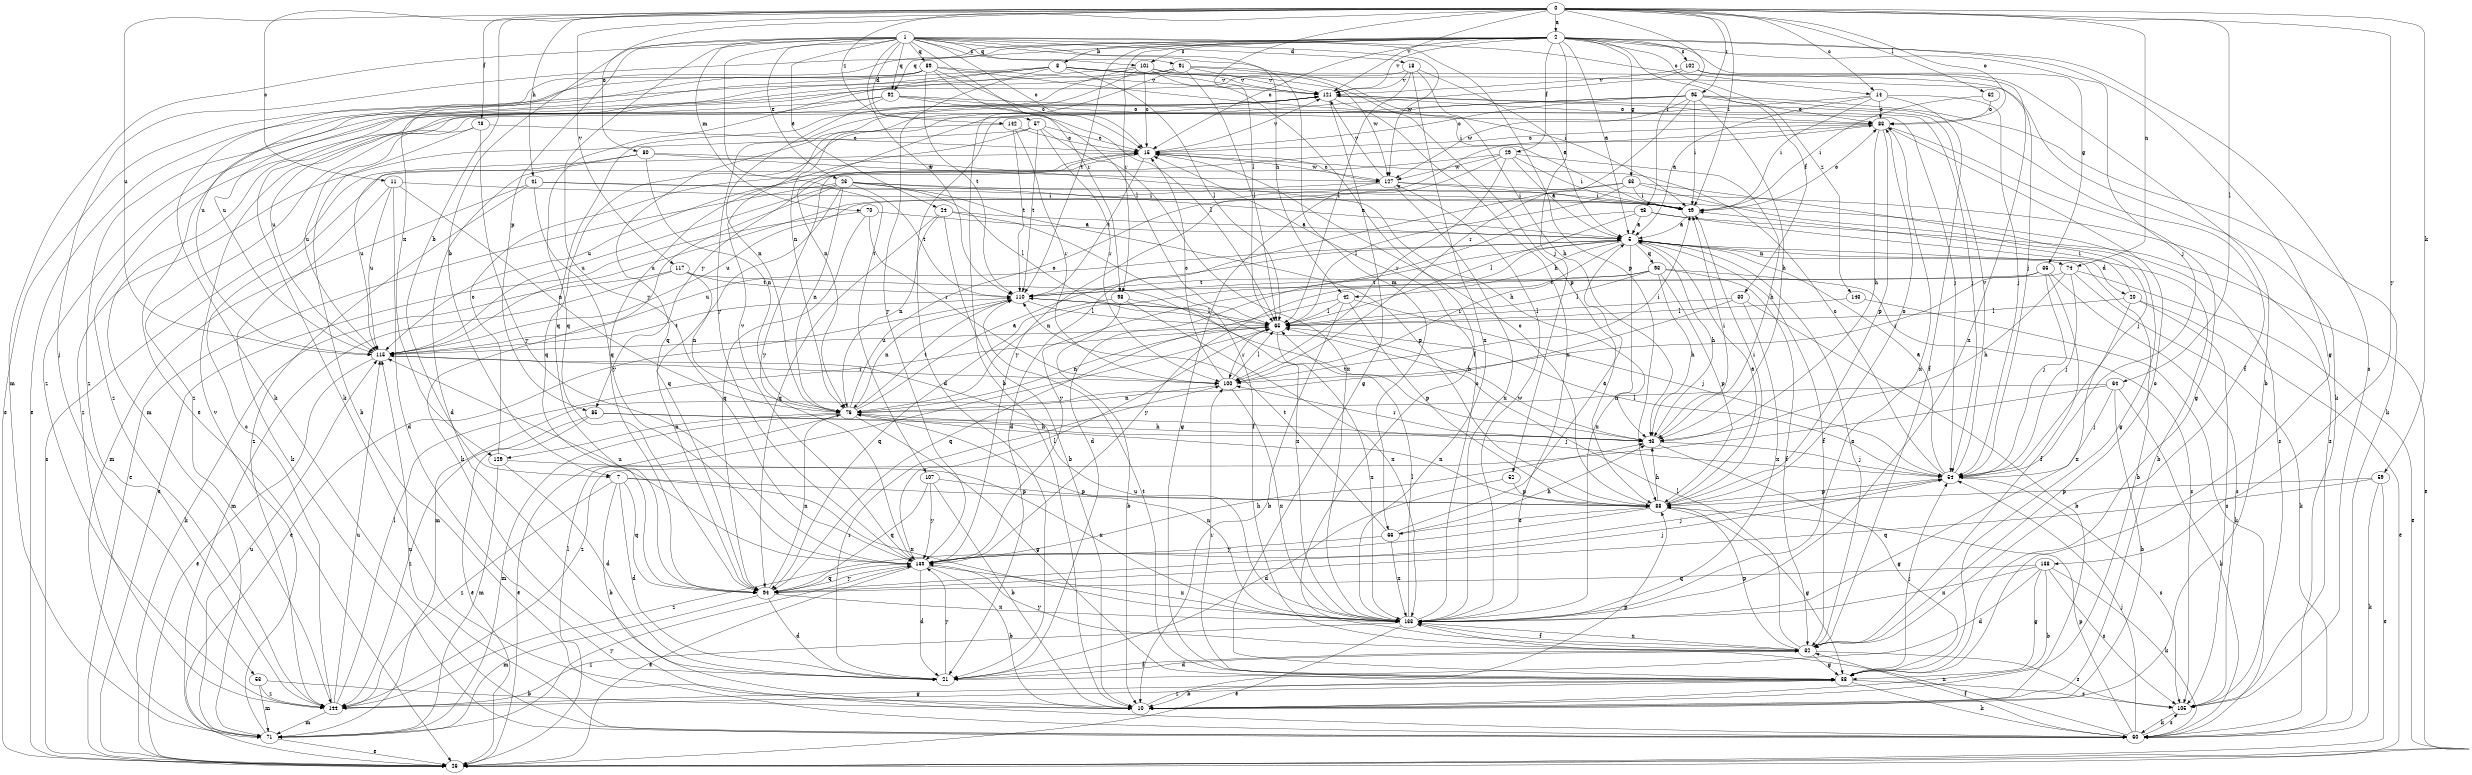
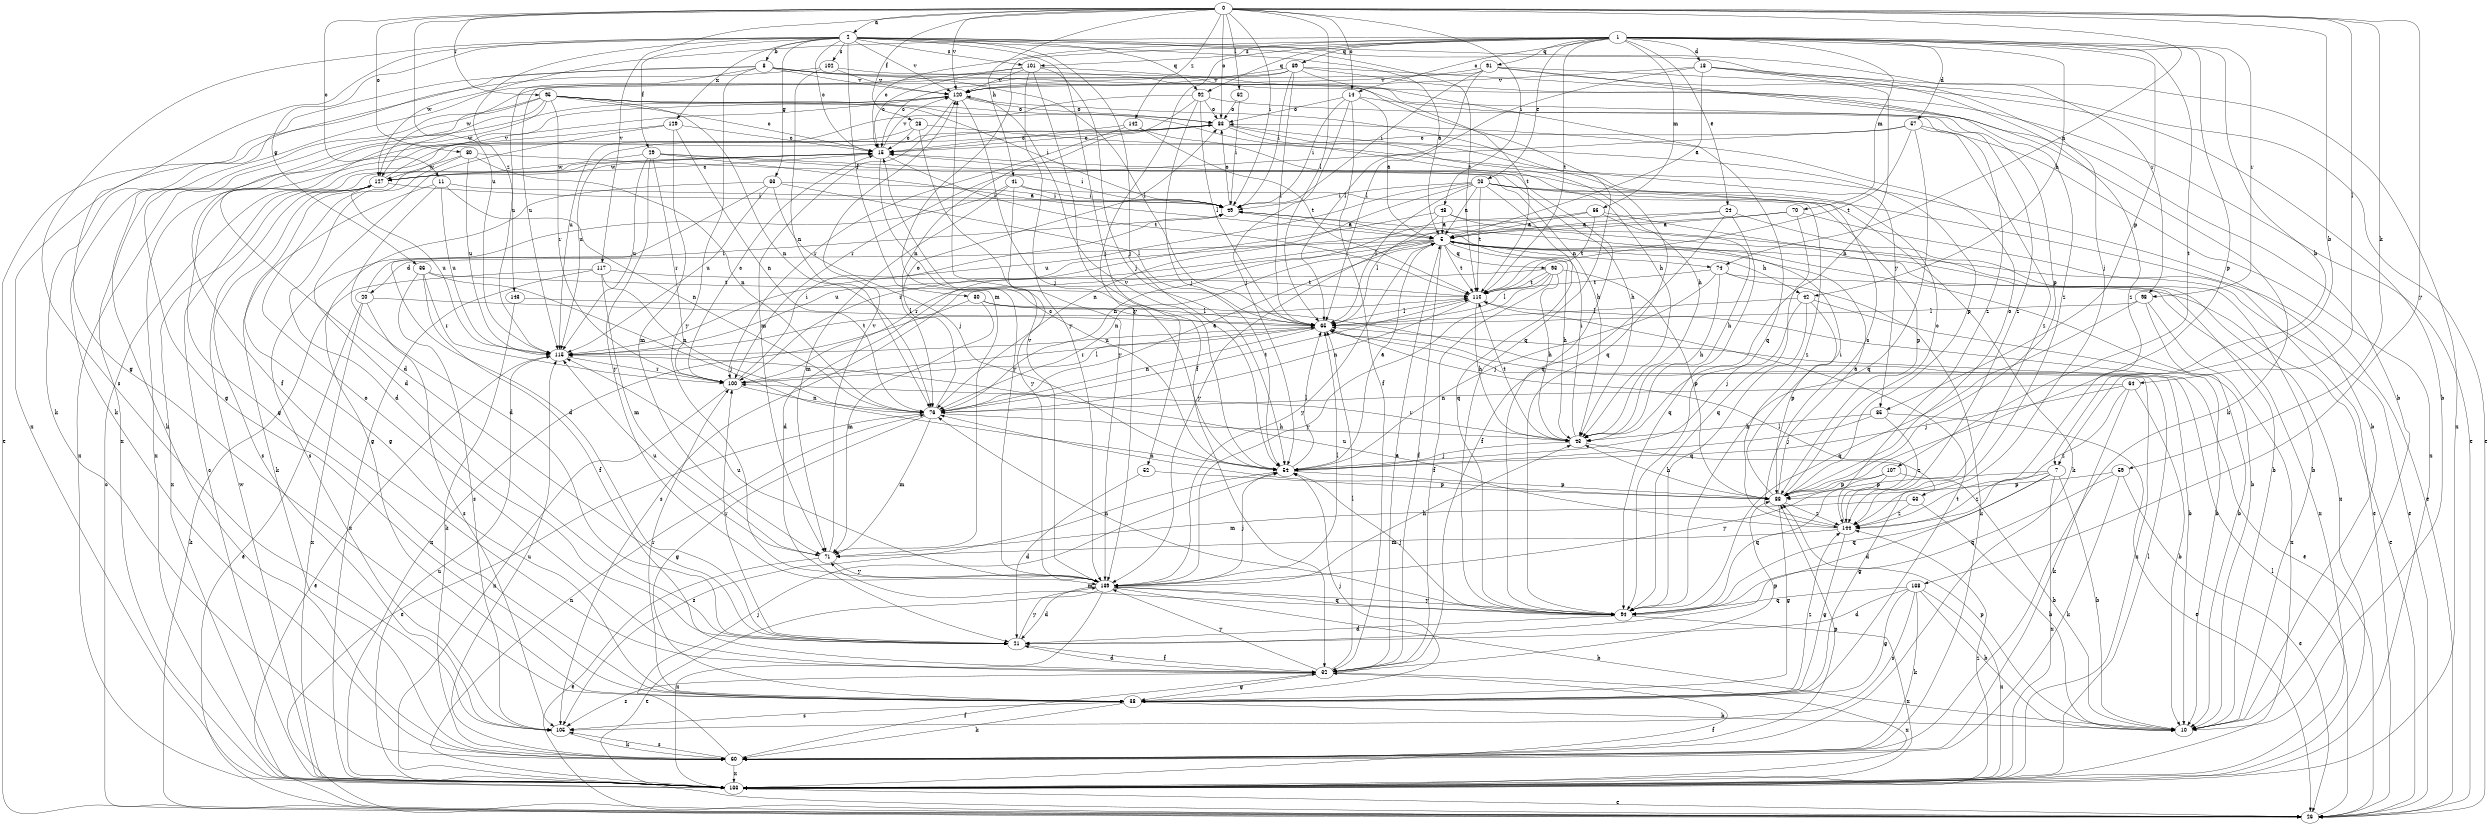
(1327, 95) -> (958, 95)
none -> (1457, 268)
(682, 424) -> (791, 300)
(1526, 518) -> none
